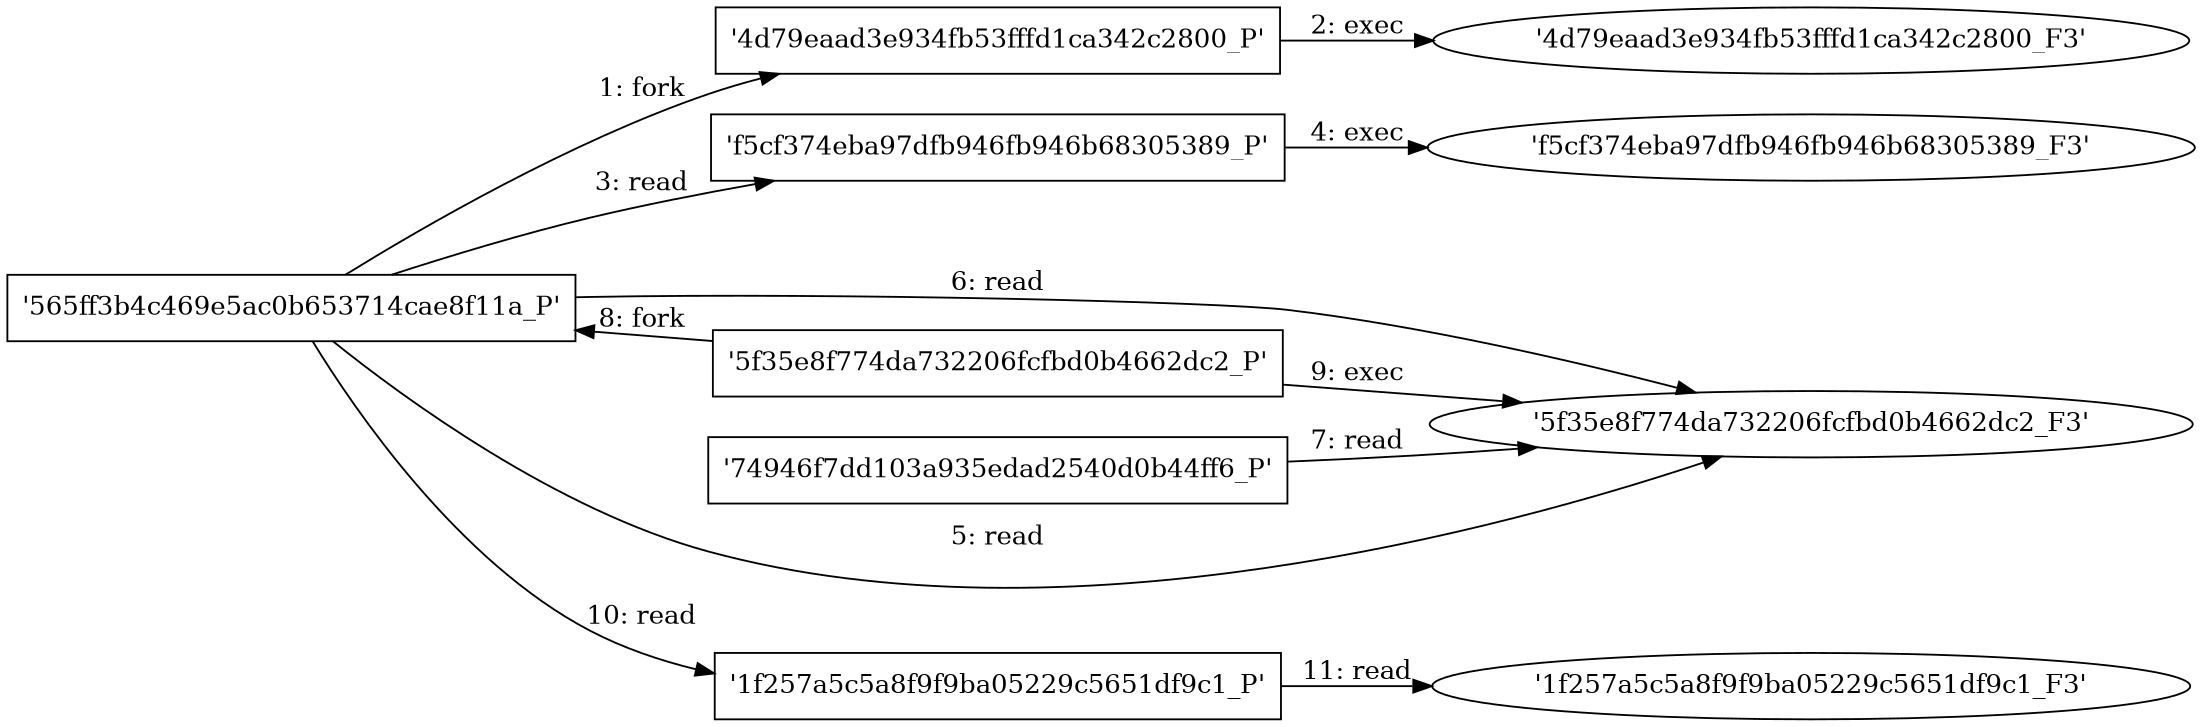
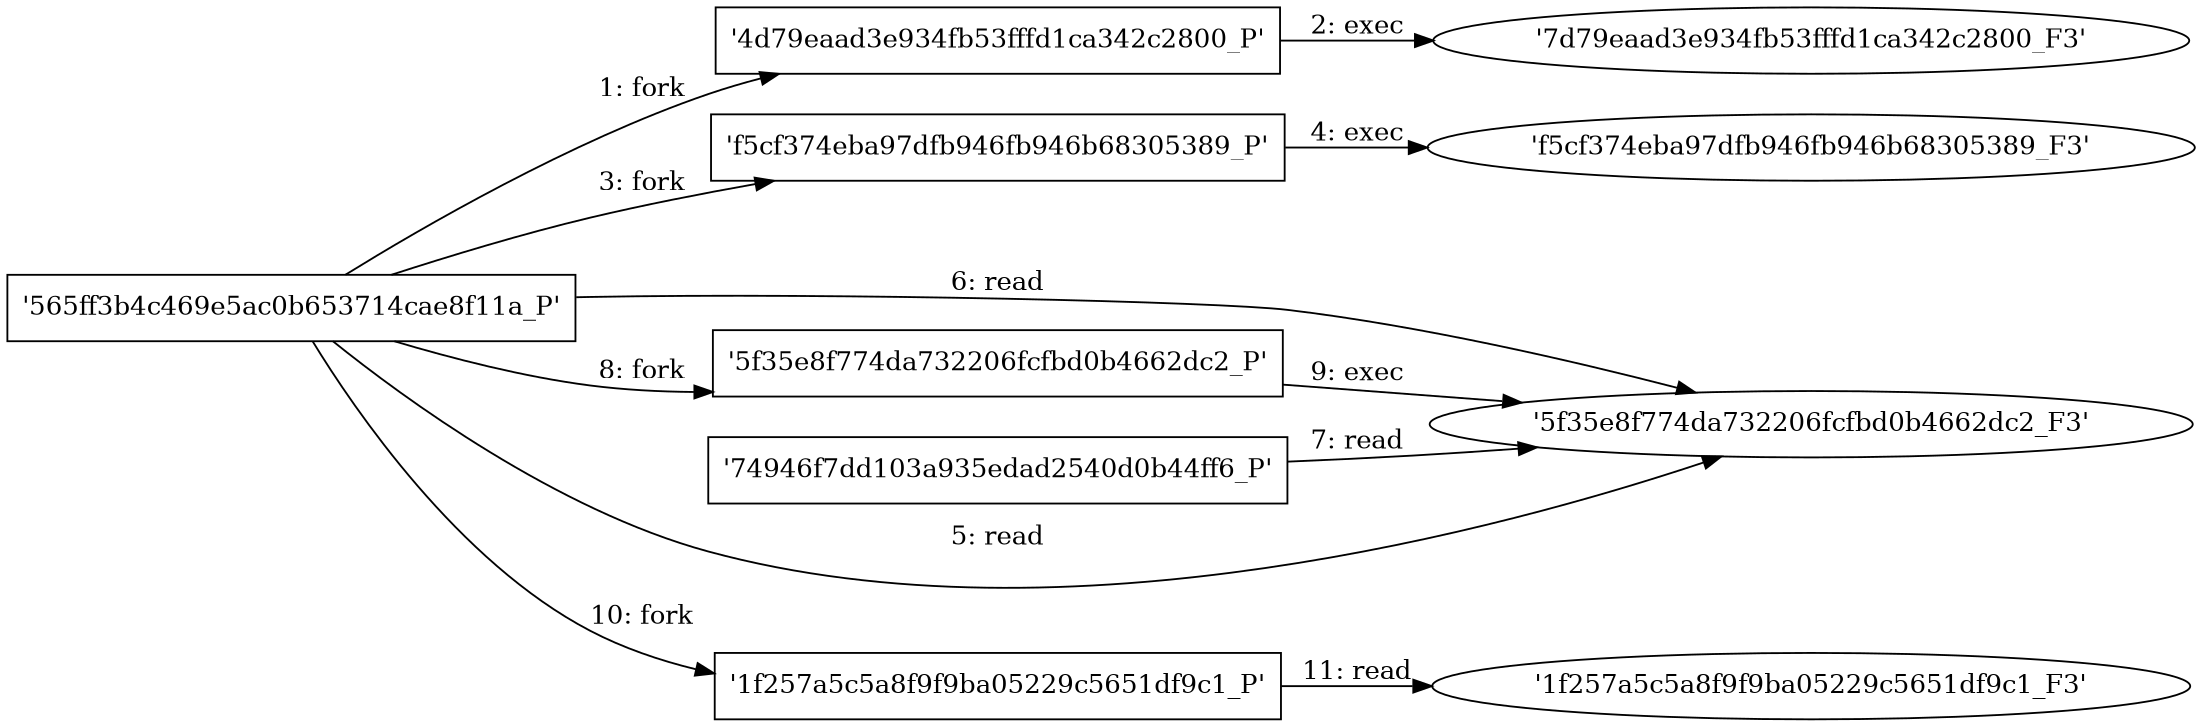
(1811, 41) -> (1811, 41)
(642, 184) -> (642, 184)
(654, 336) -> (542, 378)
(642, 617) -> (642, 617)
